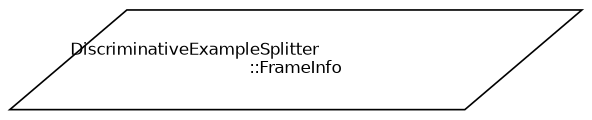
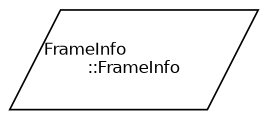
(296, 60) -> (134, 60)
